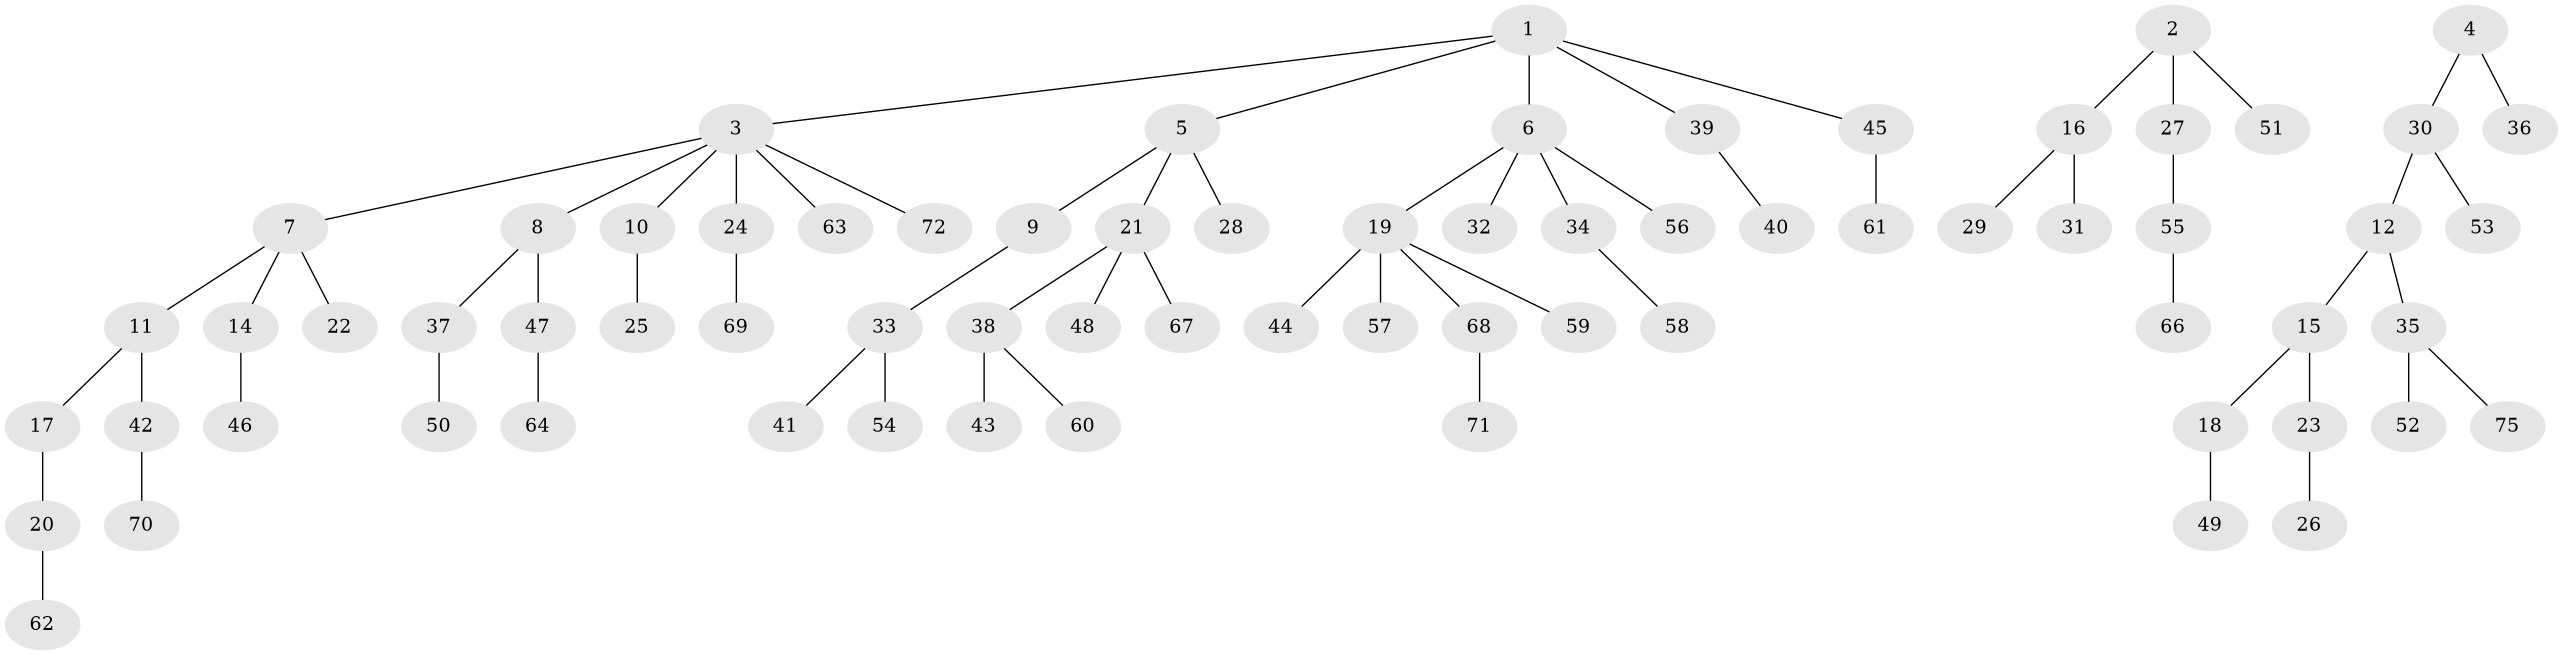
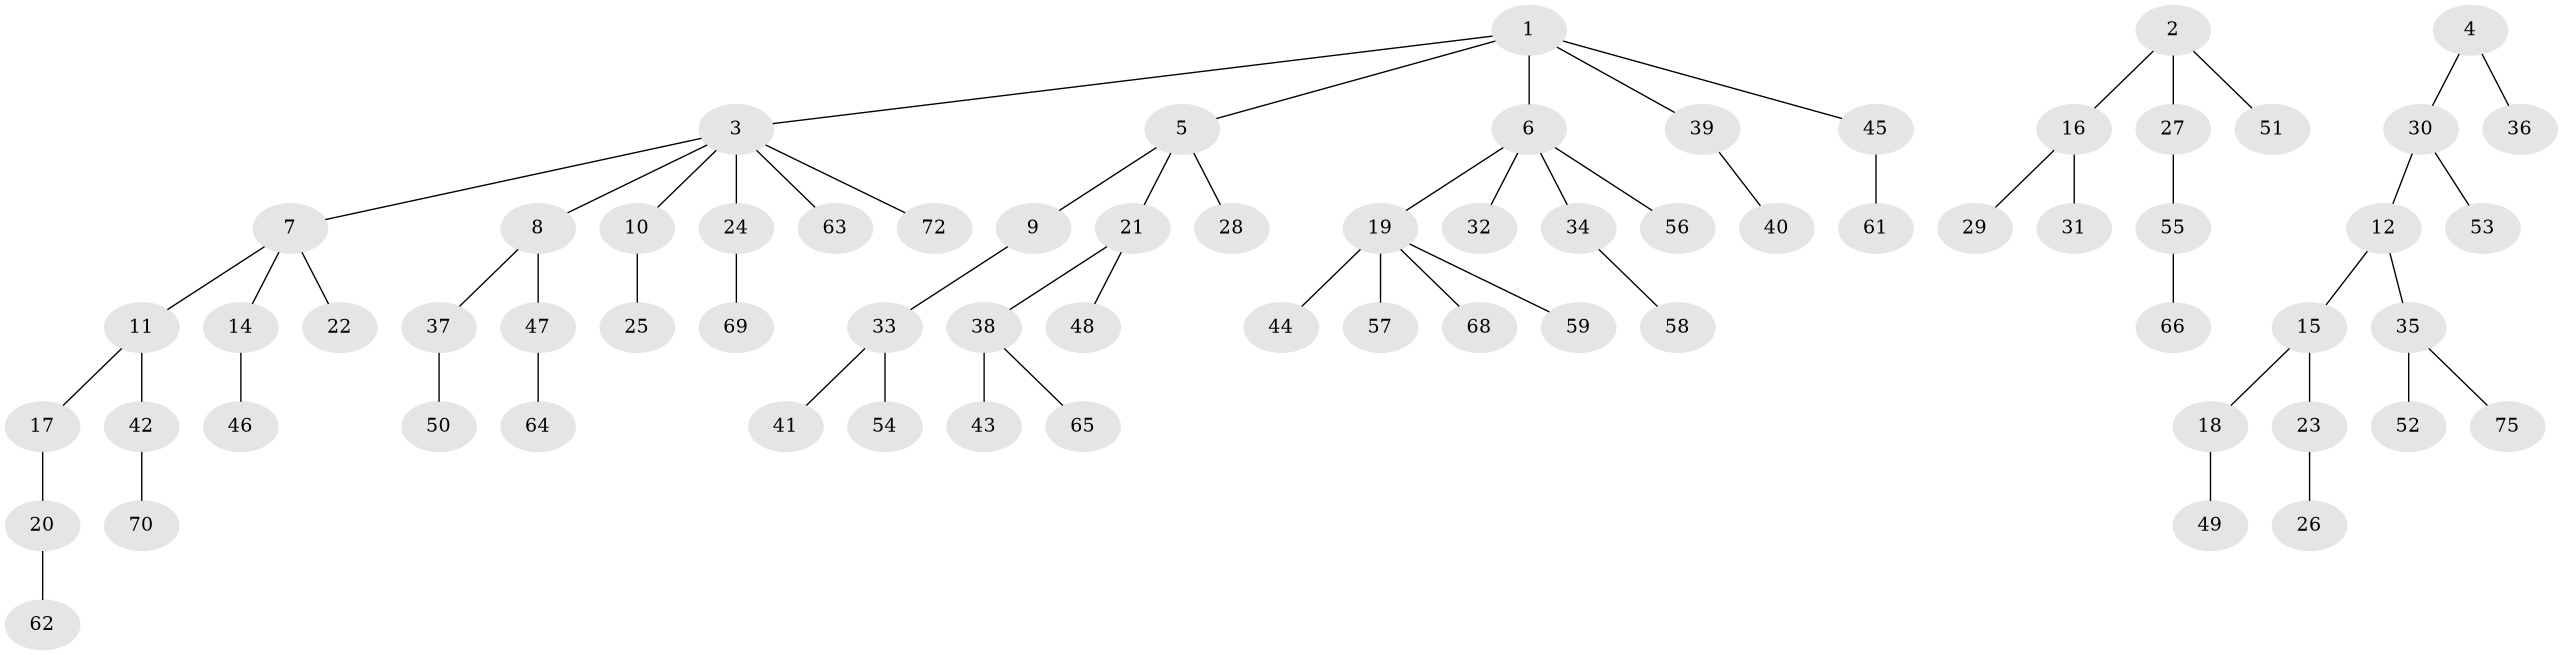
(1182, 328) -> none
(1083, 427) -> (1083, 427)
(1480, 427) -> none
